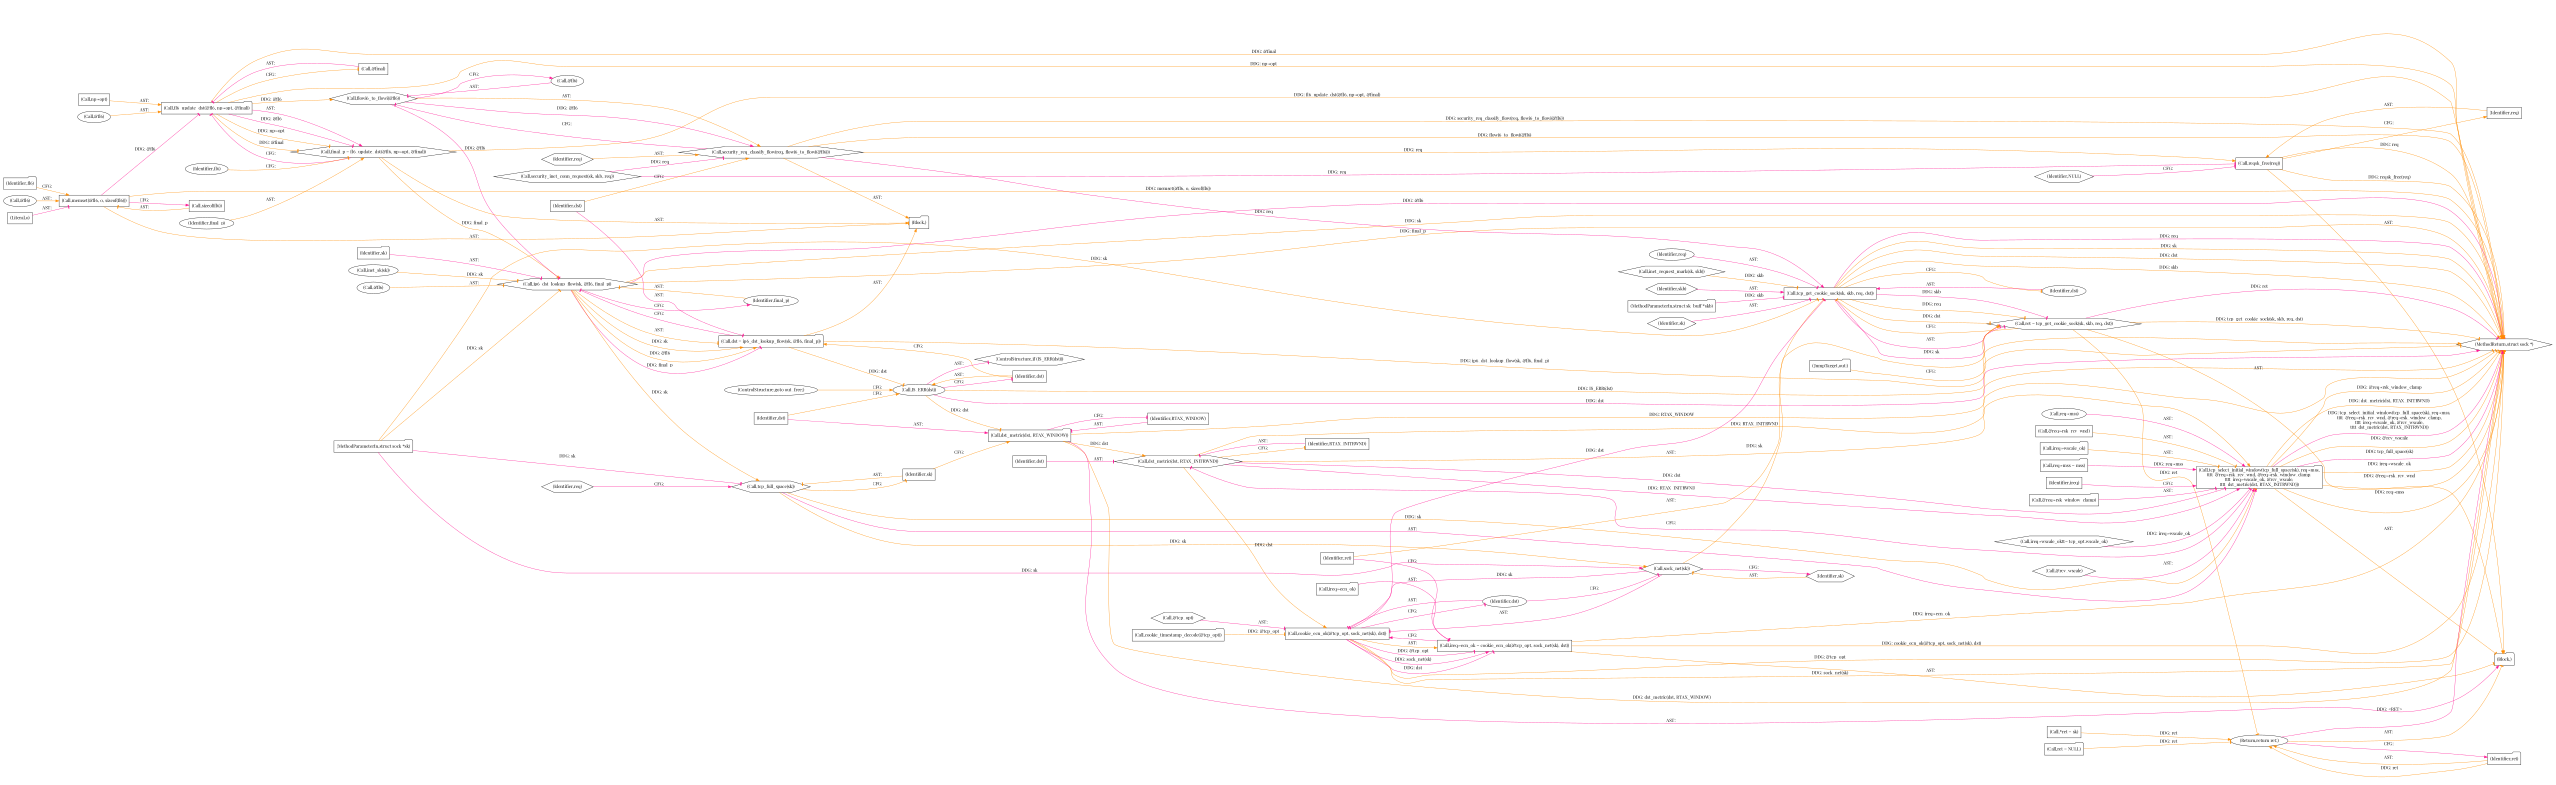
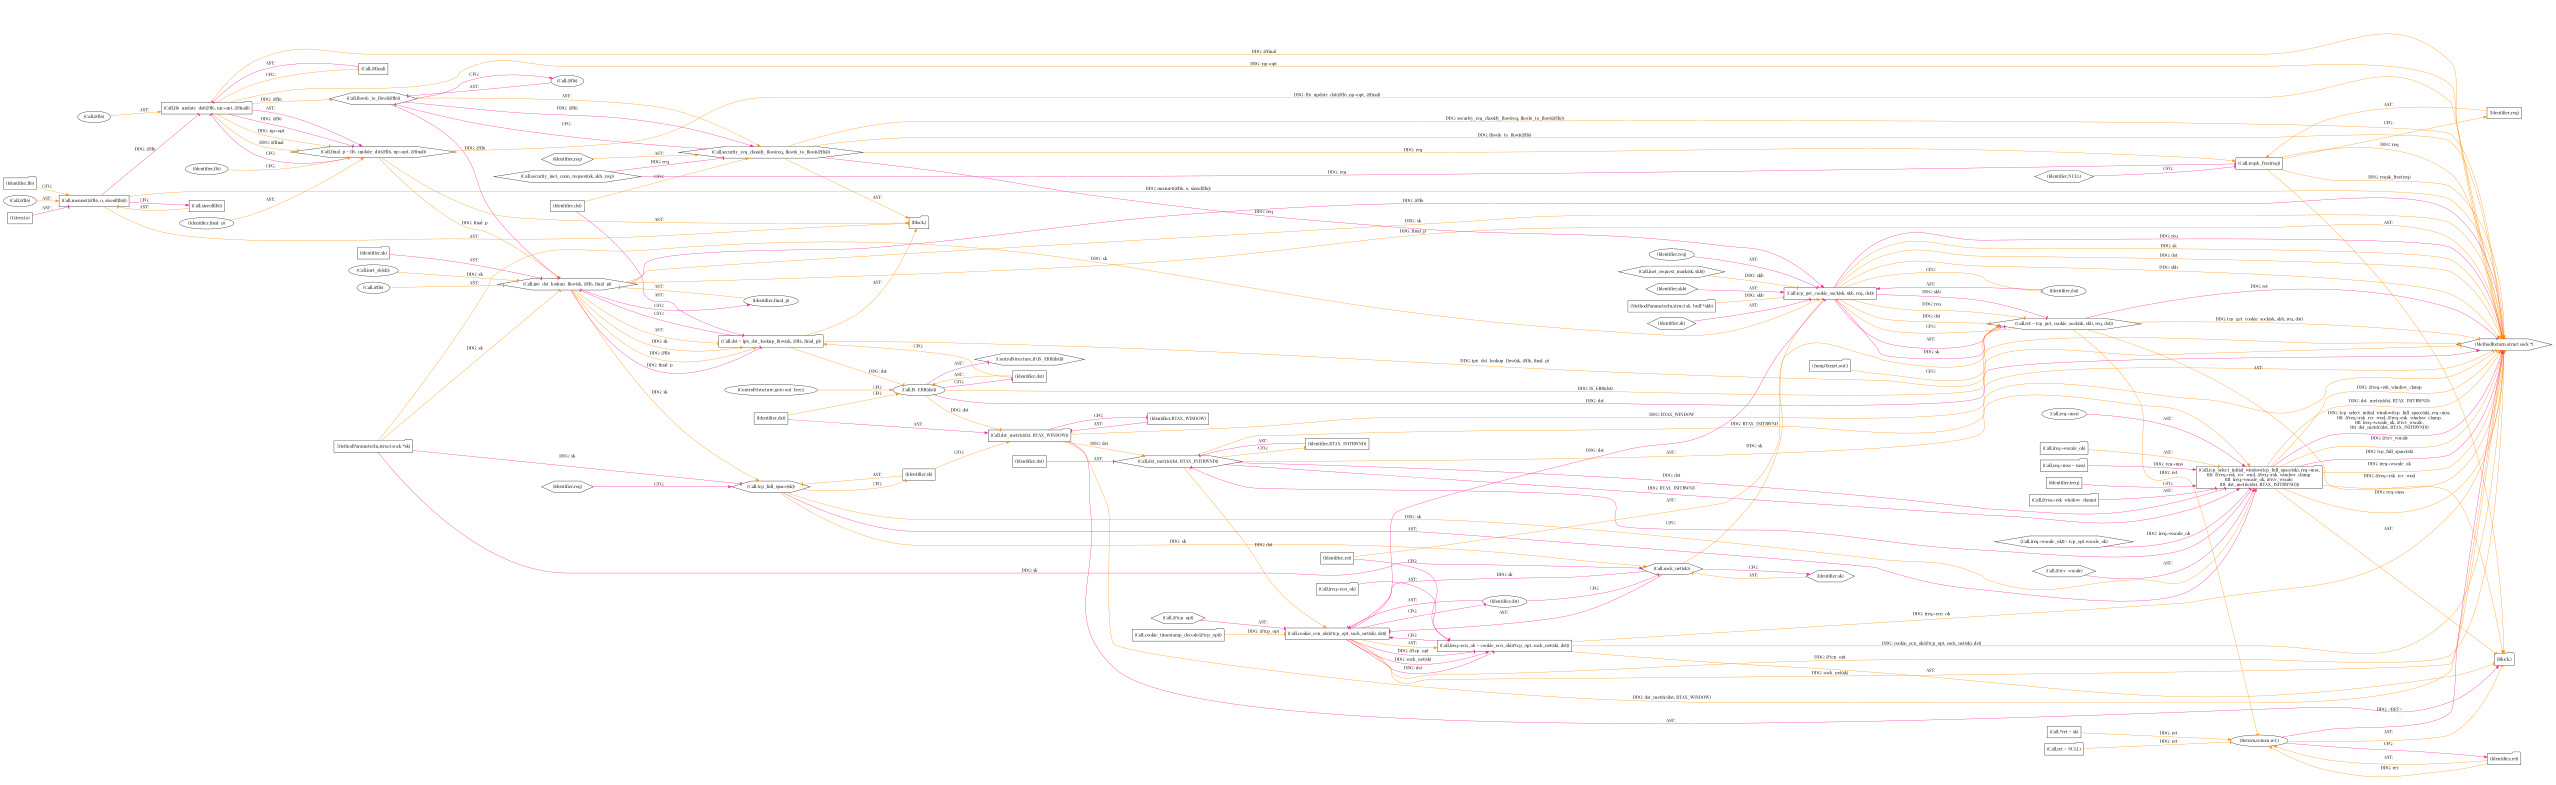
(94, 100) -> none
(1749, 300) -> (1749, 300)
(2064, 431) -> none
